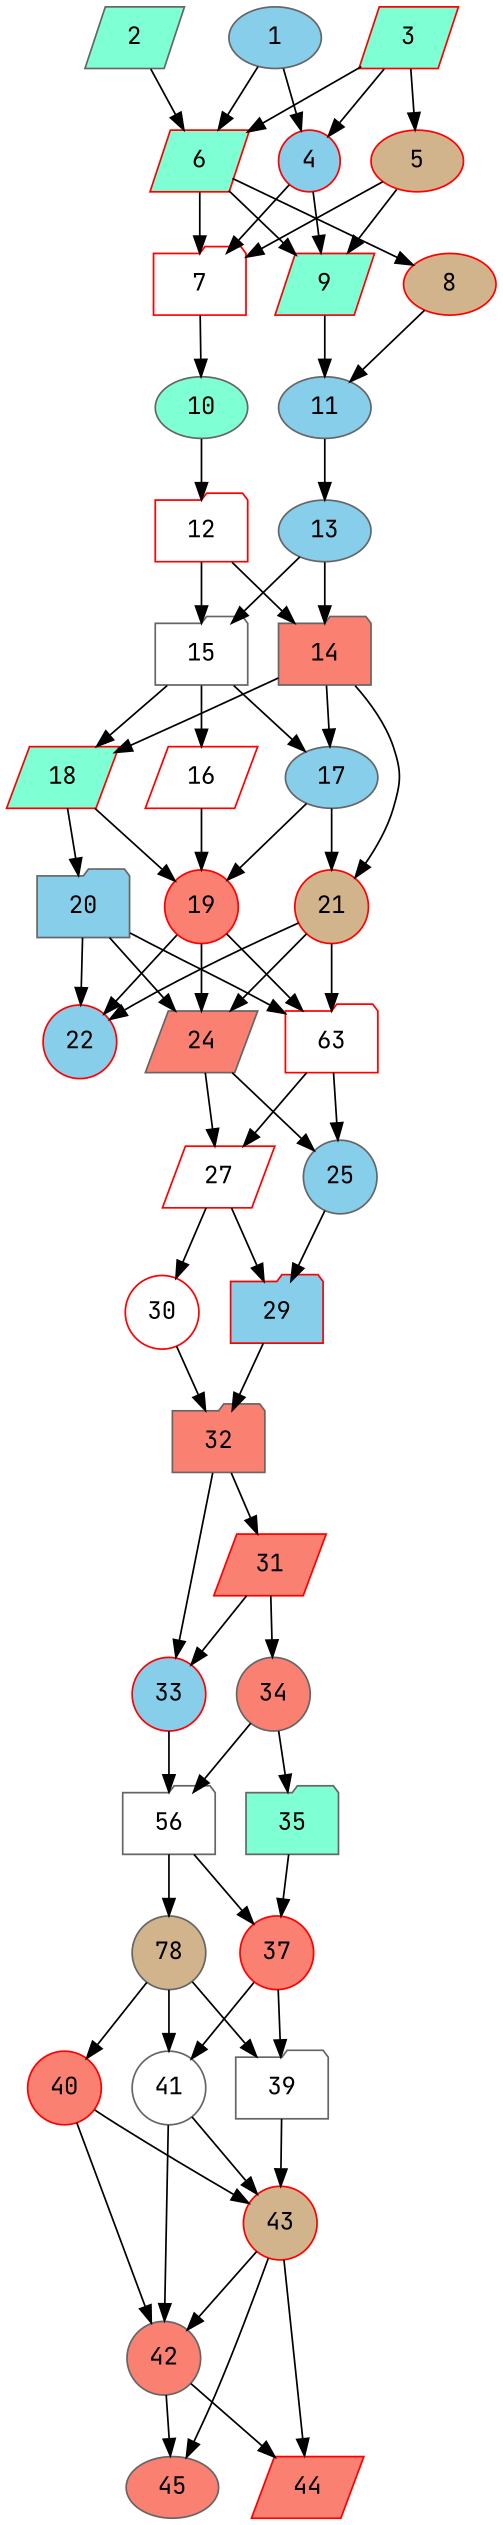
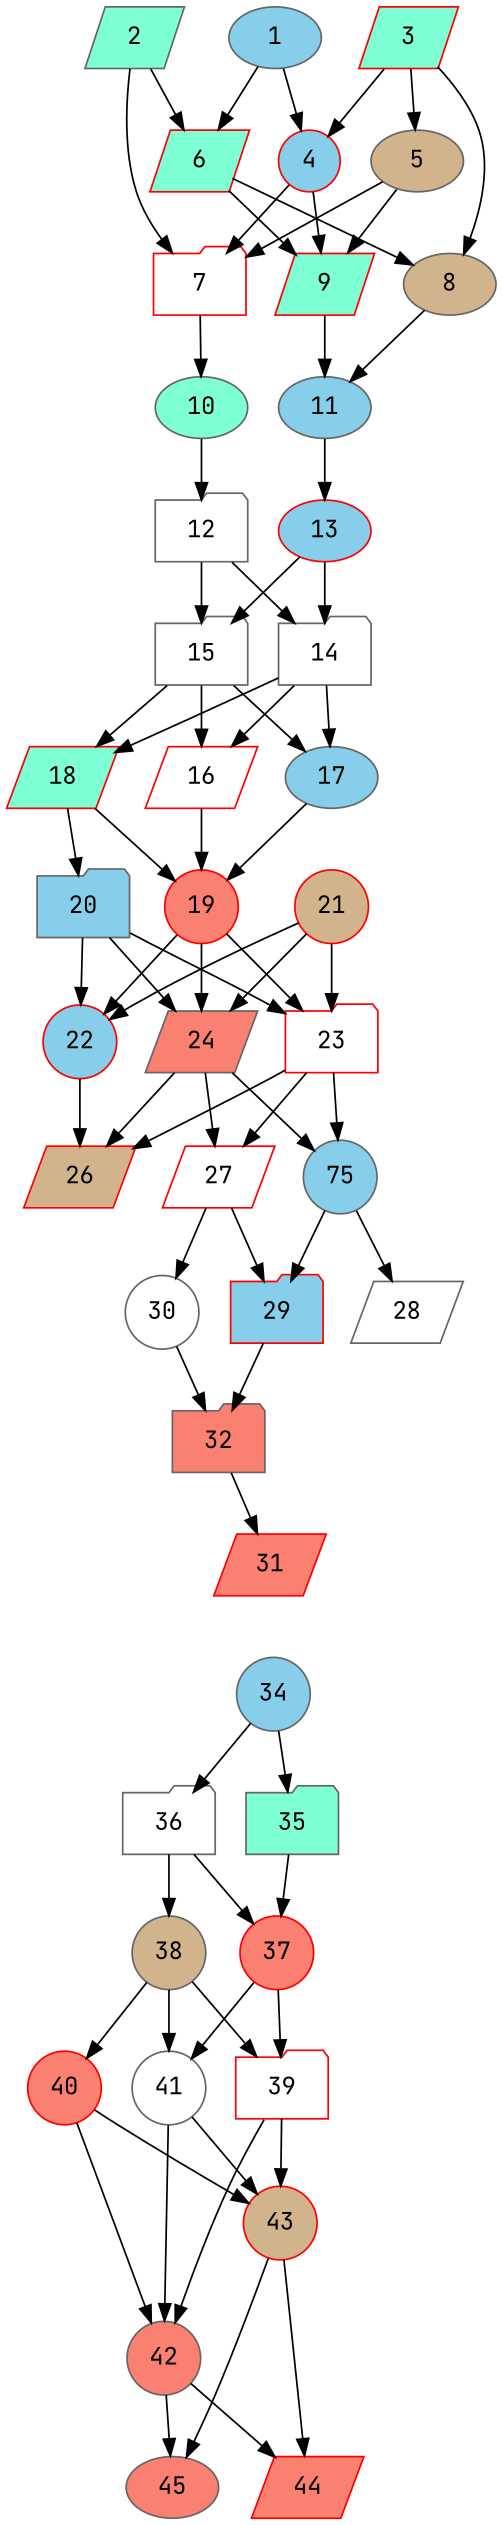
(312, 95) -> (483, 147)
(417, 161) -> (417, 161)
(200, 214) -> (129, 158)
(450, 284) -> (450, 284)
(201, 531) -> (201, 531)
(325, 531) -> (325, 531)
(325, 654) -> (325, 654)
(399, 772) -> (273, 706)
(332, 830) -> none
(332, 1042) -> (332, 1042)
none -> (80, 1177)
(340, 1177) -> (340, 1177)
(162, 1312) -> (162, 1312)
none -> (407, 1312)
(271, 1618) -> none
(169, 1694) -> none
(273, 1694) -> (273, 1694)
(169, 1823) -> (169, 1823)
(169, 1953) -> (169, 1953)
(282, 2088) -> (282, 2088)
(228, 2284) -> (218, 2211)
